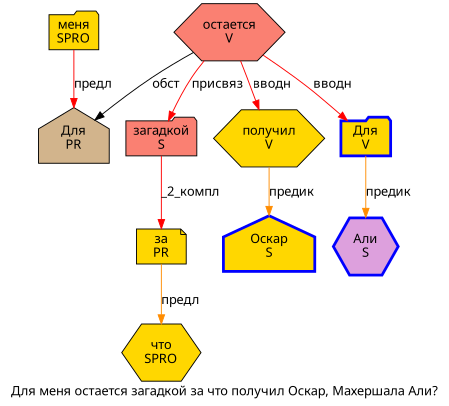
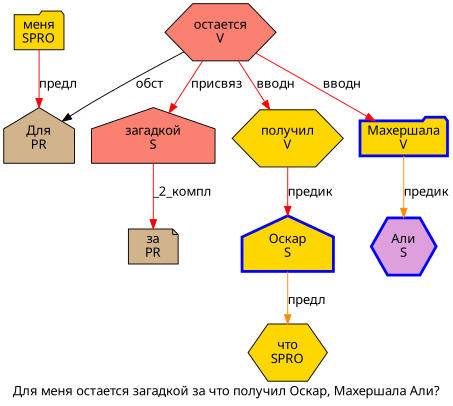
(161, 138) -> (153, 138)
(366, 138) -> (404, 138)
(269, 187) -> (288, 187)
(161, 246) -> (153, 246)
(161, 289) -> (288, 293)
